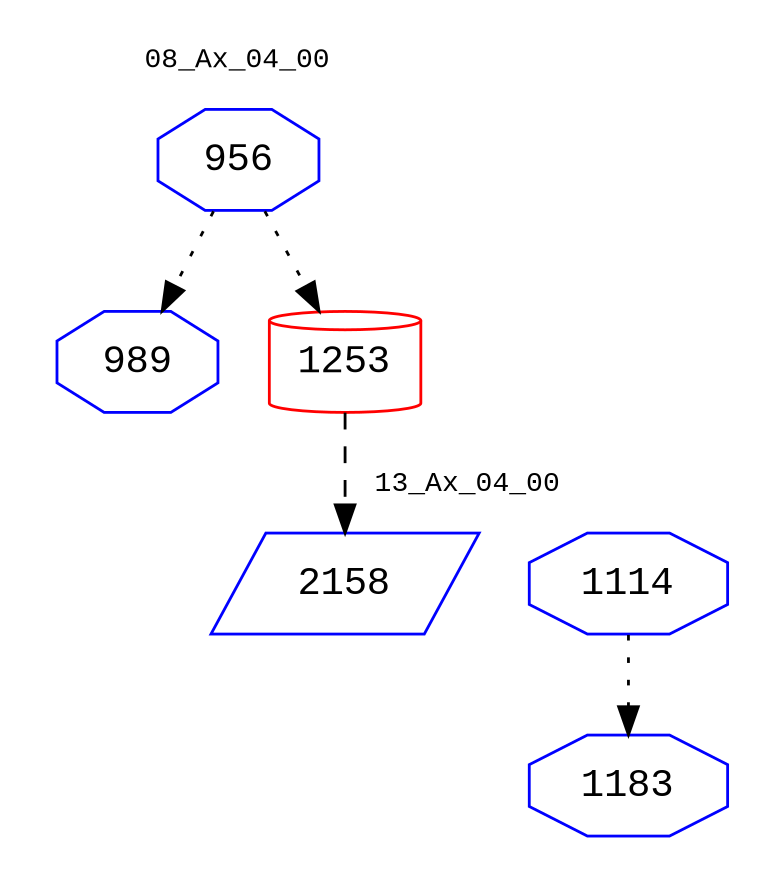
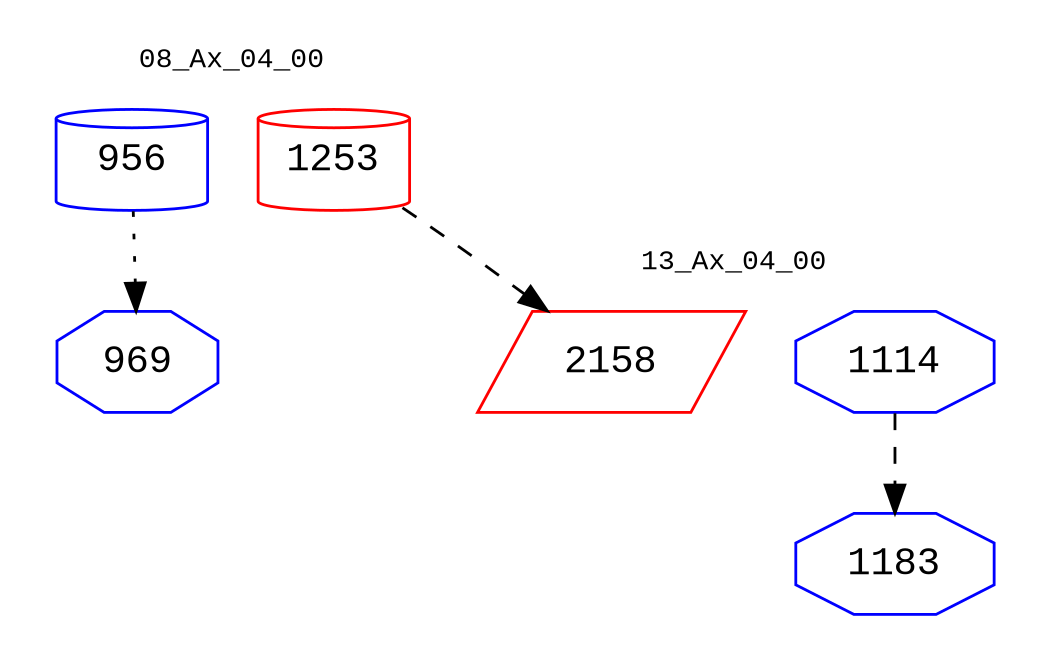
(238, 160) -> (132, 160)
(285, 249) -> none
(137, 362) -> (137, 362)
(345, 584) -> (612, 362)
(628, 671) -> (895, 449)
